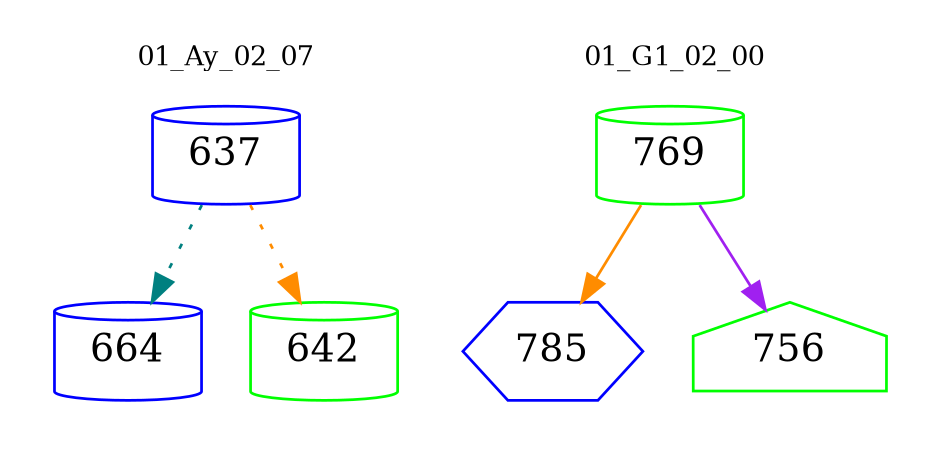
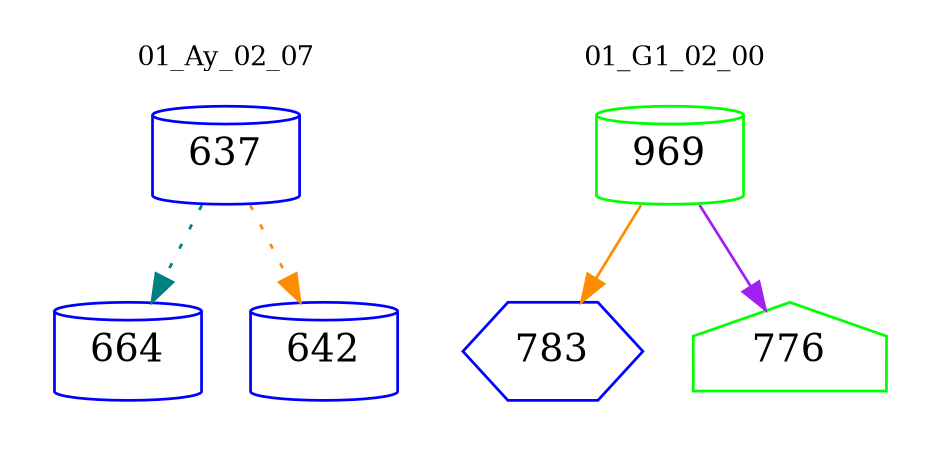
(670, 155) -> (670, 155)
(324, 351) -> (324, 351)
(553, 351) -> (553, 351)
(790, 351) -> (790, 351)
